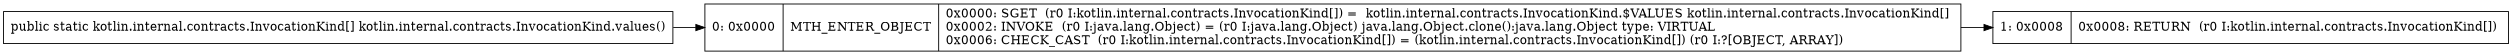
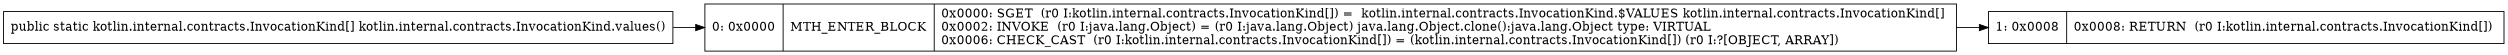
(861, 27) -> (859, 27)
